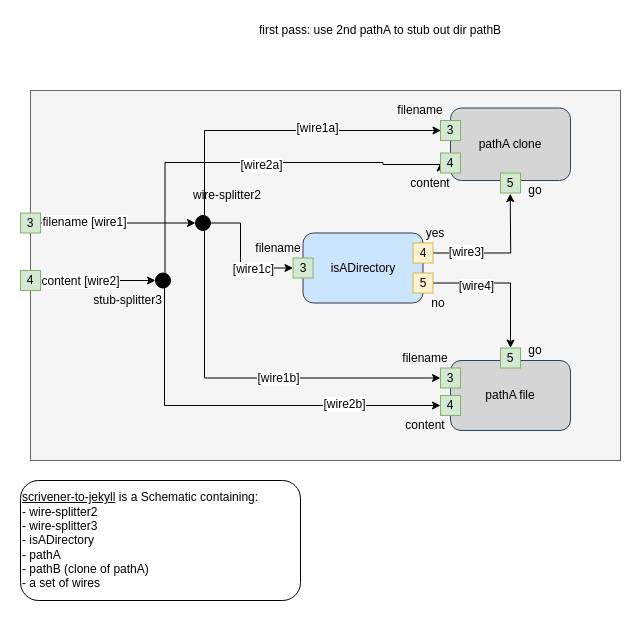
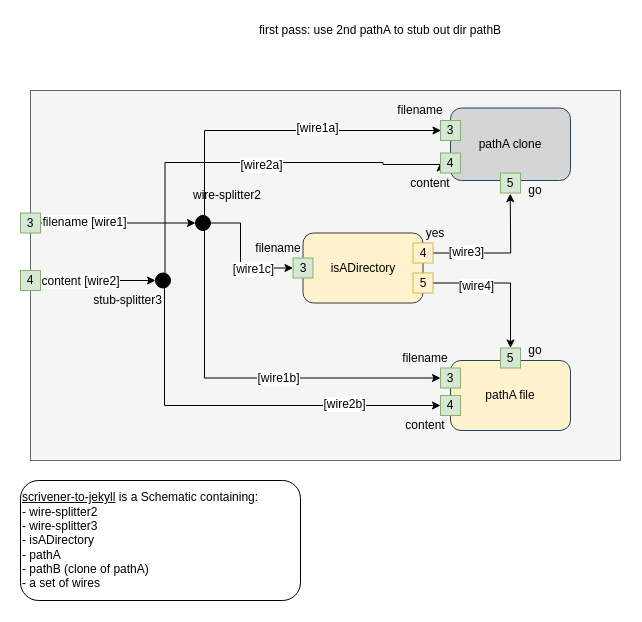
(363, 268) -> (363, 268)
(438, 303) -> none
(511, 396) -> (511, 396)
